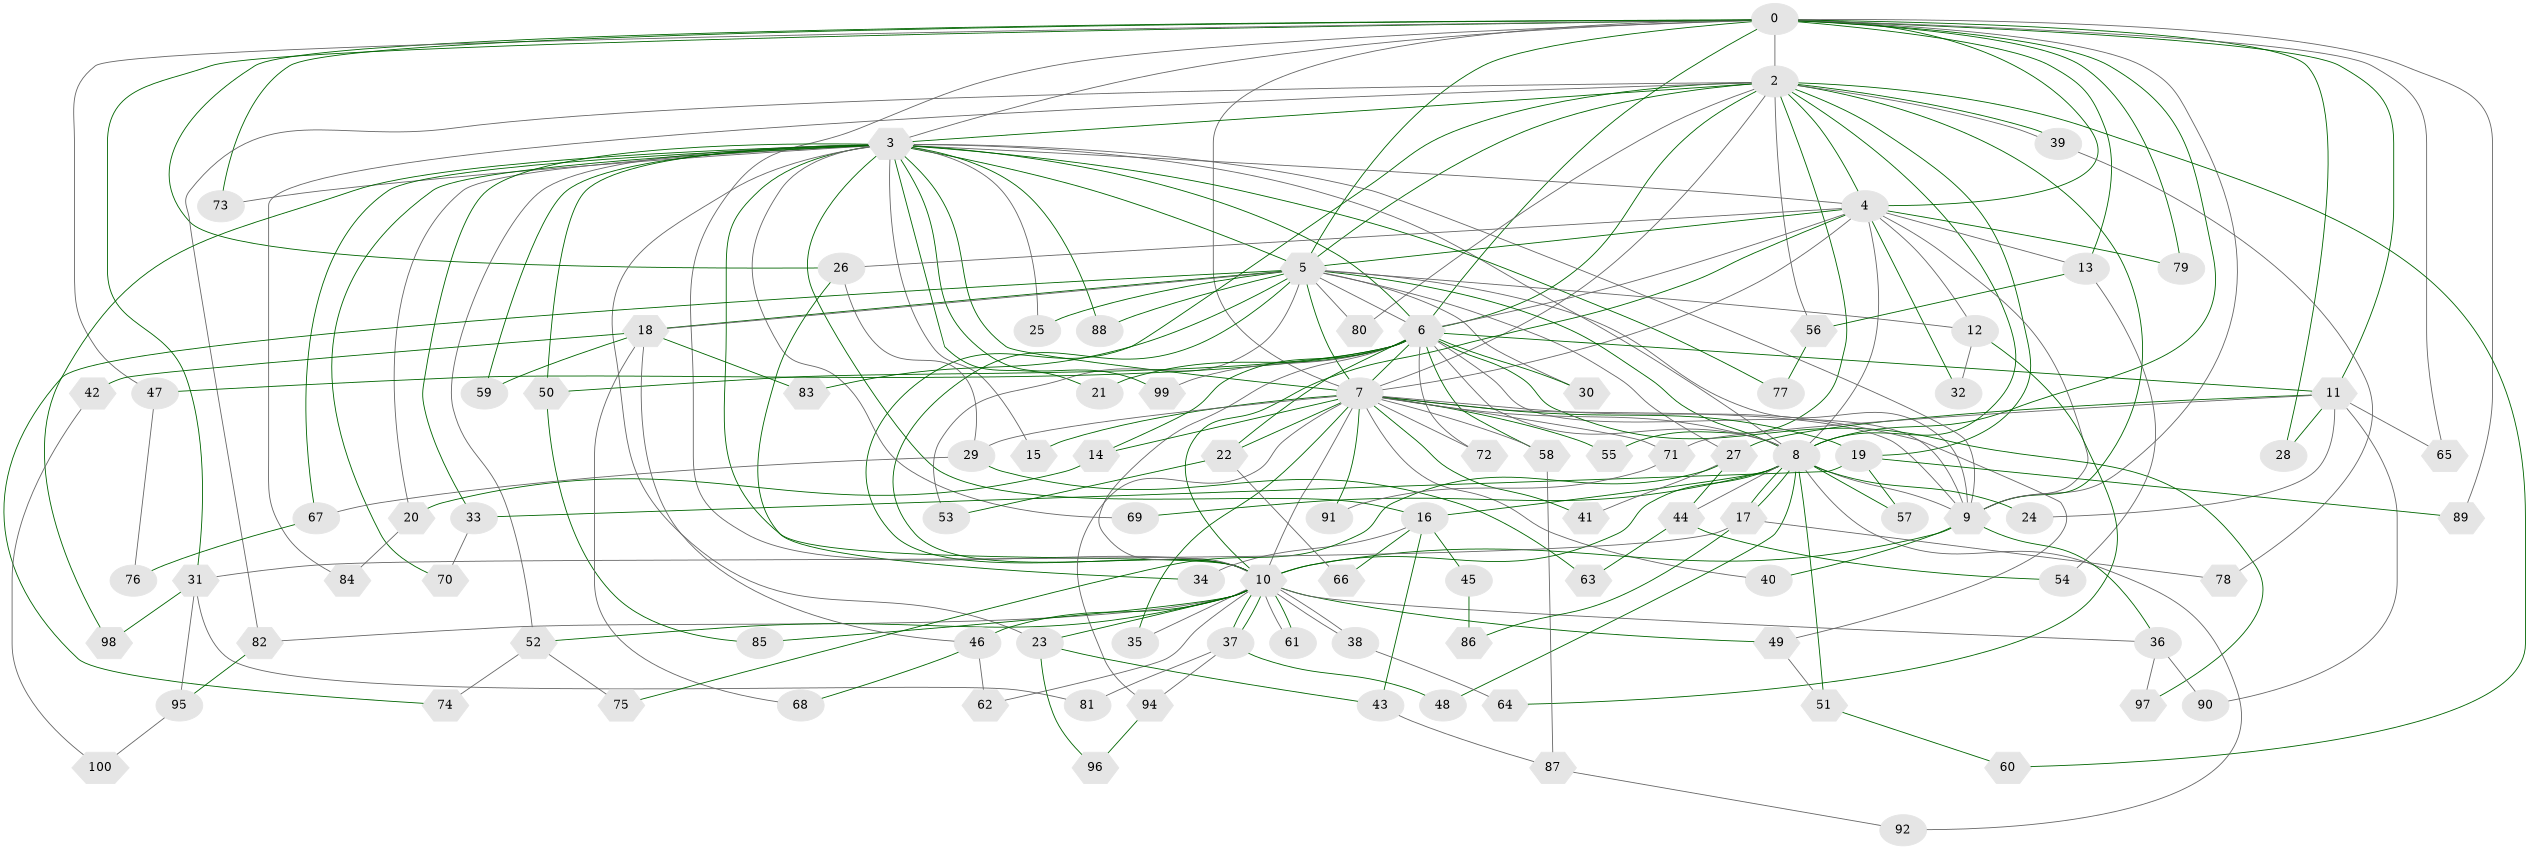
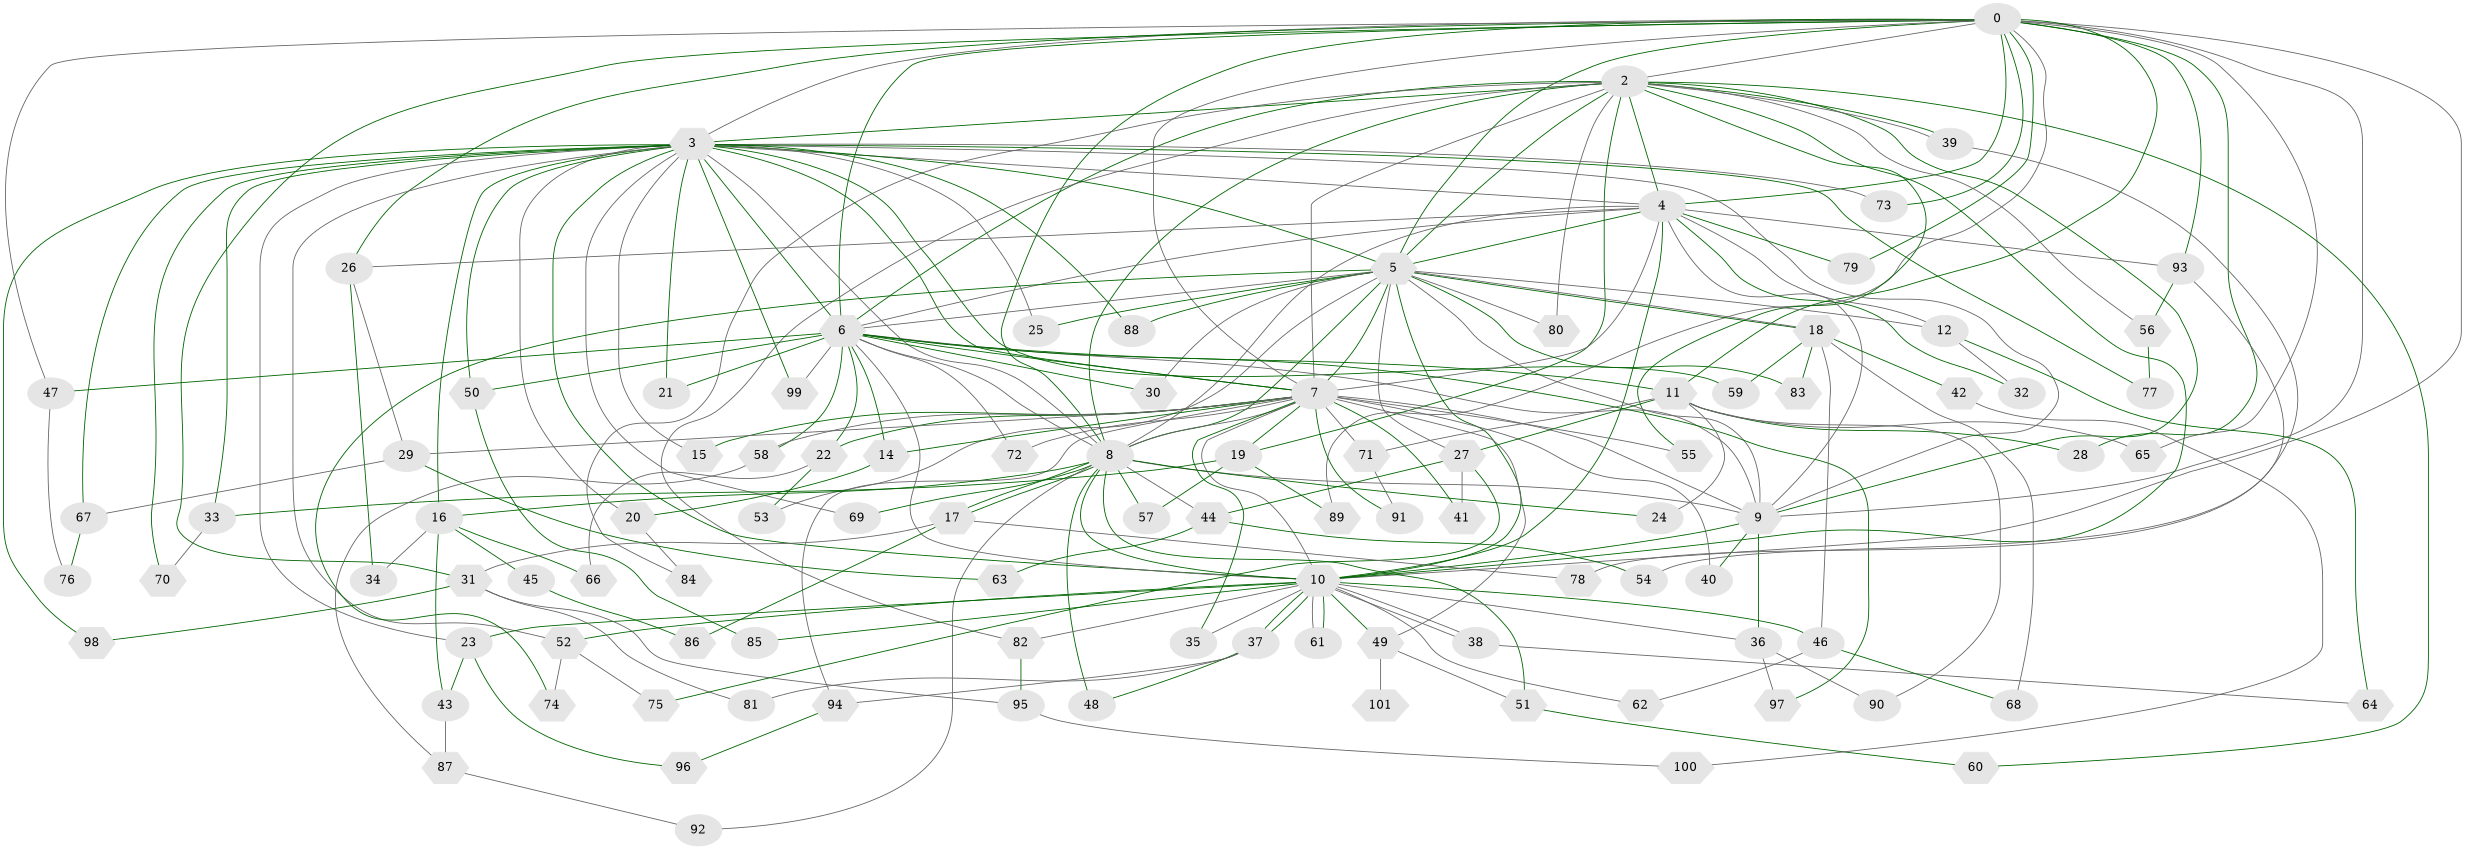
(2086, 269) -> (2181, 269)
(1489, 416) -> (1587, 434)
none -> (1381, 705)
